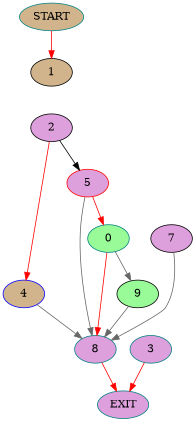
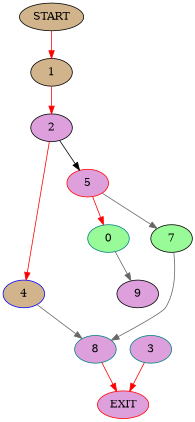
(52, 17) -> (52, 17)
none -> (52, 96)
(172, 239) -> (172, 239)
(81, 263) -> (126, 209)
(102, 290) -> none
(138, 294) -> (138, 294)
(119, 319) -> none
(123, 405) -> (123, 405)
